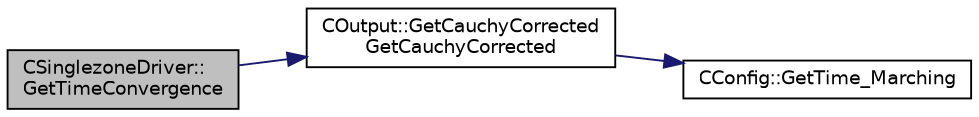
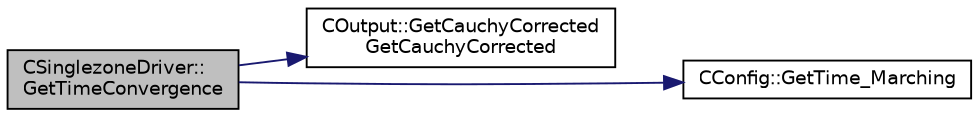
(640, 58) -> (451, 84)
